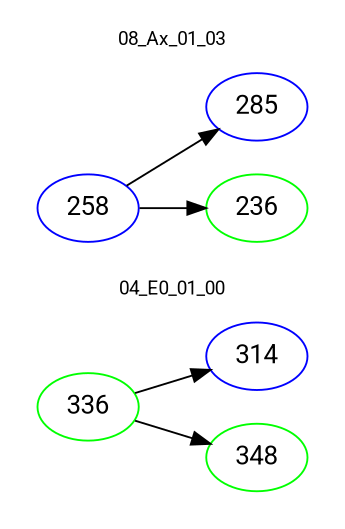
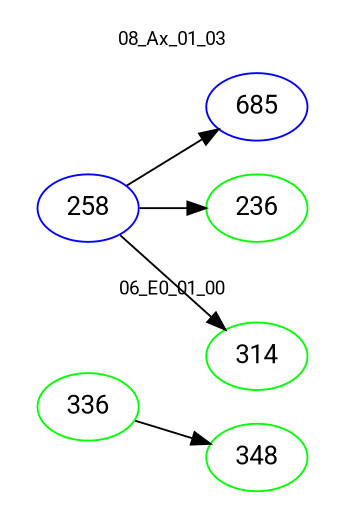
(257, 107) -> (257, 107)
(172, 290) -> (172, 290)
(257, 356) -> (257, 356)
(164, 384) -> (175, 284)
